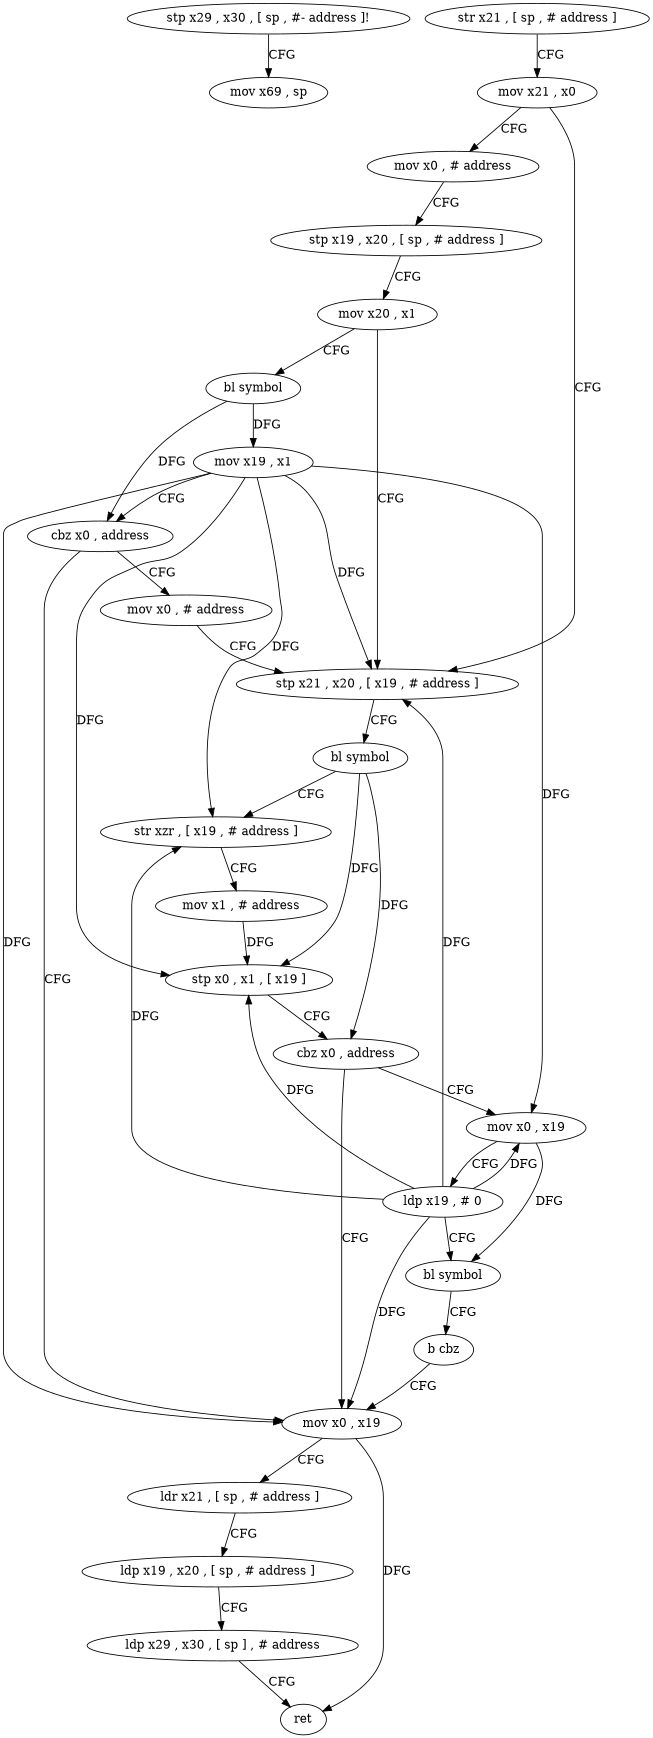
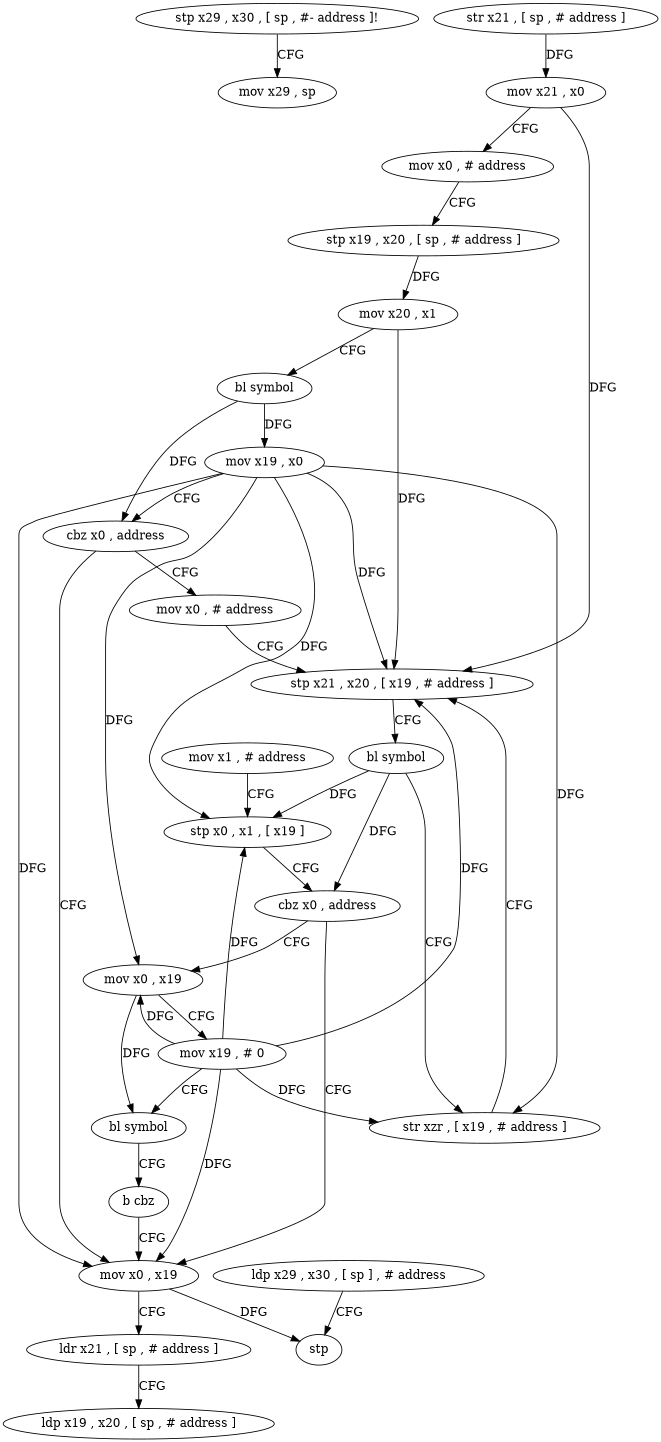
(551, 56) -> (560, 56)
(269, 93) -> (277, 93)
(408, 278) -> (426, 278)
(588, 388) -> (603, 388)
(253, 462) -> (265, 462)
(391, 499) -> (412, 499)
(227, 865) -> (506, 896)
(261, 943) -> (261, 795)
(443, 1202) -> (222, 1054)
(220, 1604) -> none
(303, 1720) -> (319, 1350)
